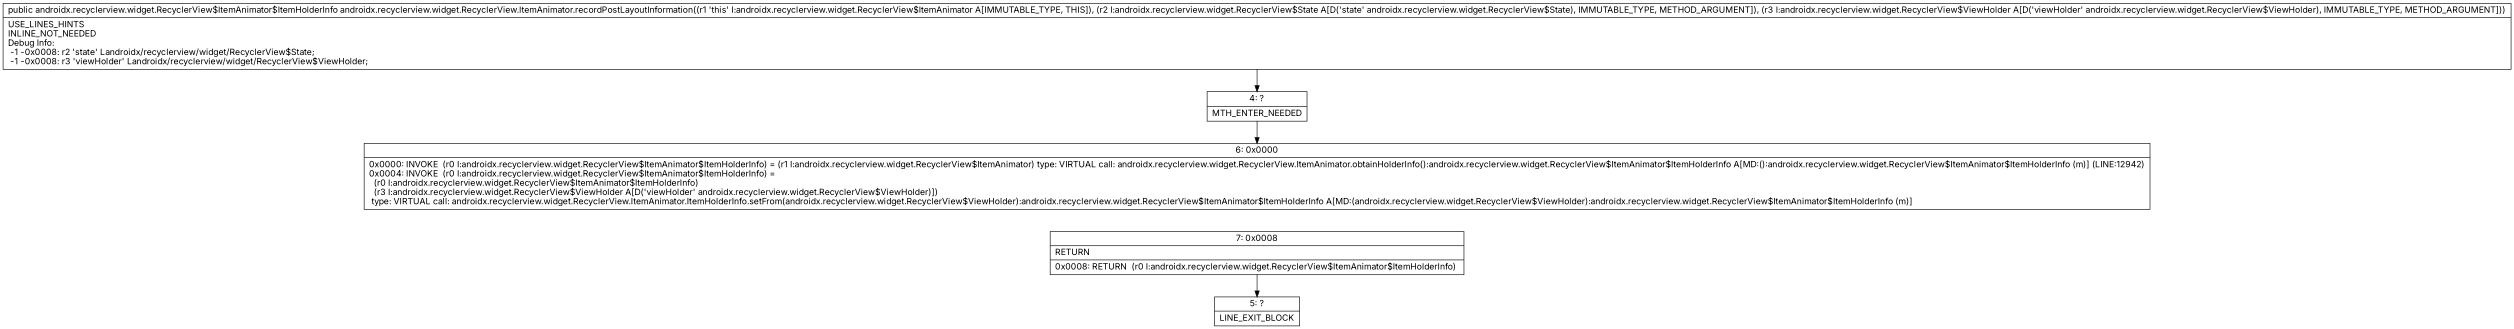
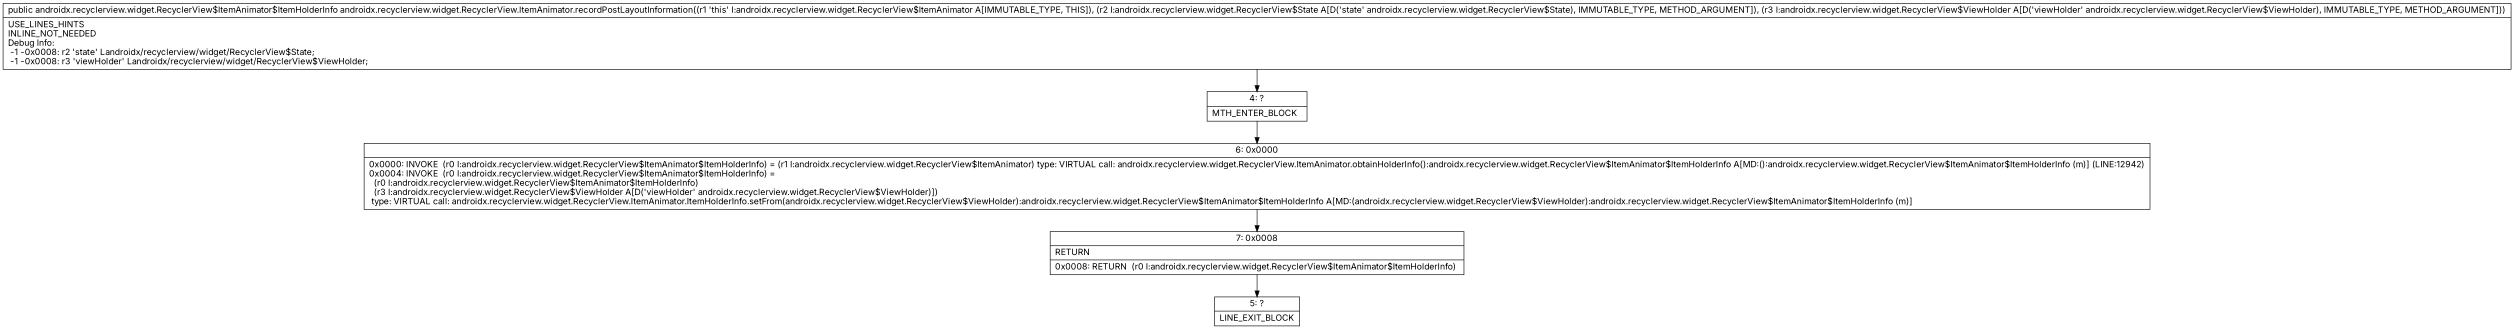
(1257, 113) -> (1255, 113)
none -> (1257, 217)
